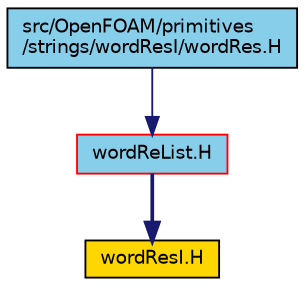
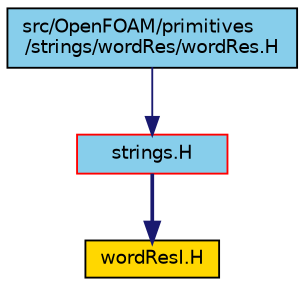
(152, 38) -> (152, 38)
(152, 154) -> (152, 154)
